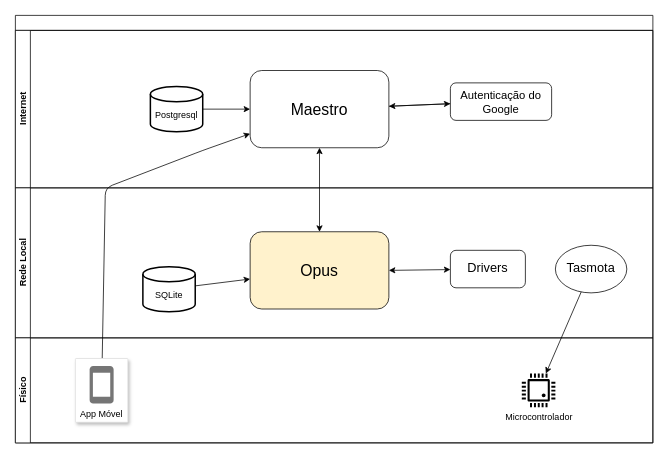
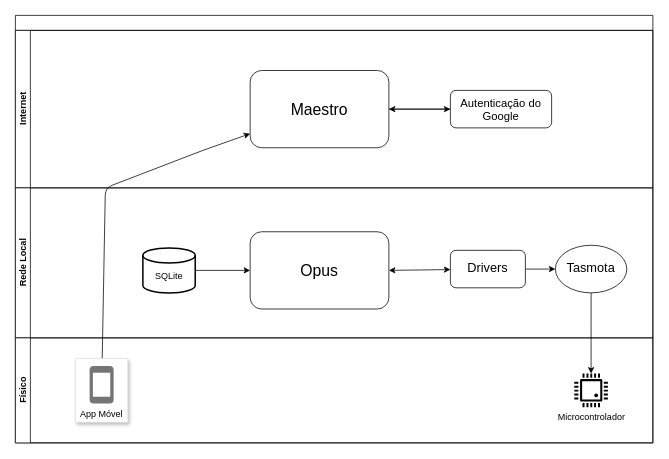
(501, 102) -> (501, 109)
(177, 109) -> none
(243, 109) -> none
(320, 190) -> none
none -> (549, 269)
(320, 270) -> (320, 270)
(169, 289) -> (169, 270)
(539, 390) -> (591, 390)
